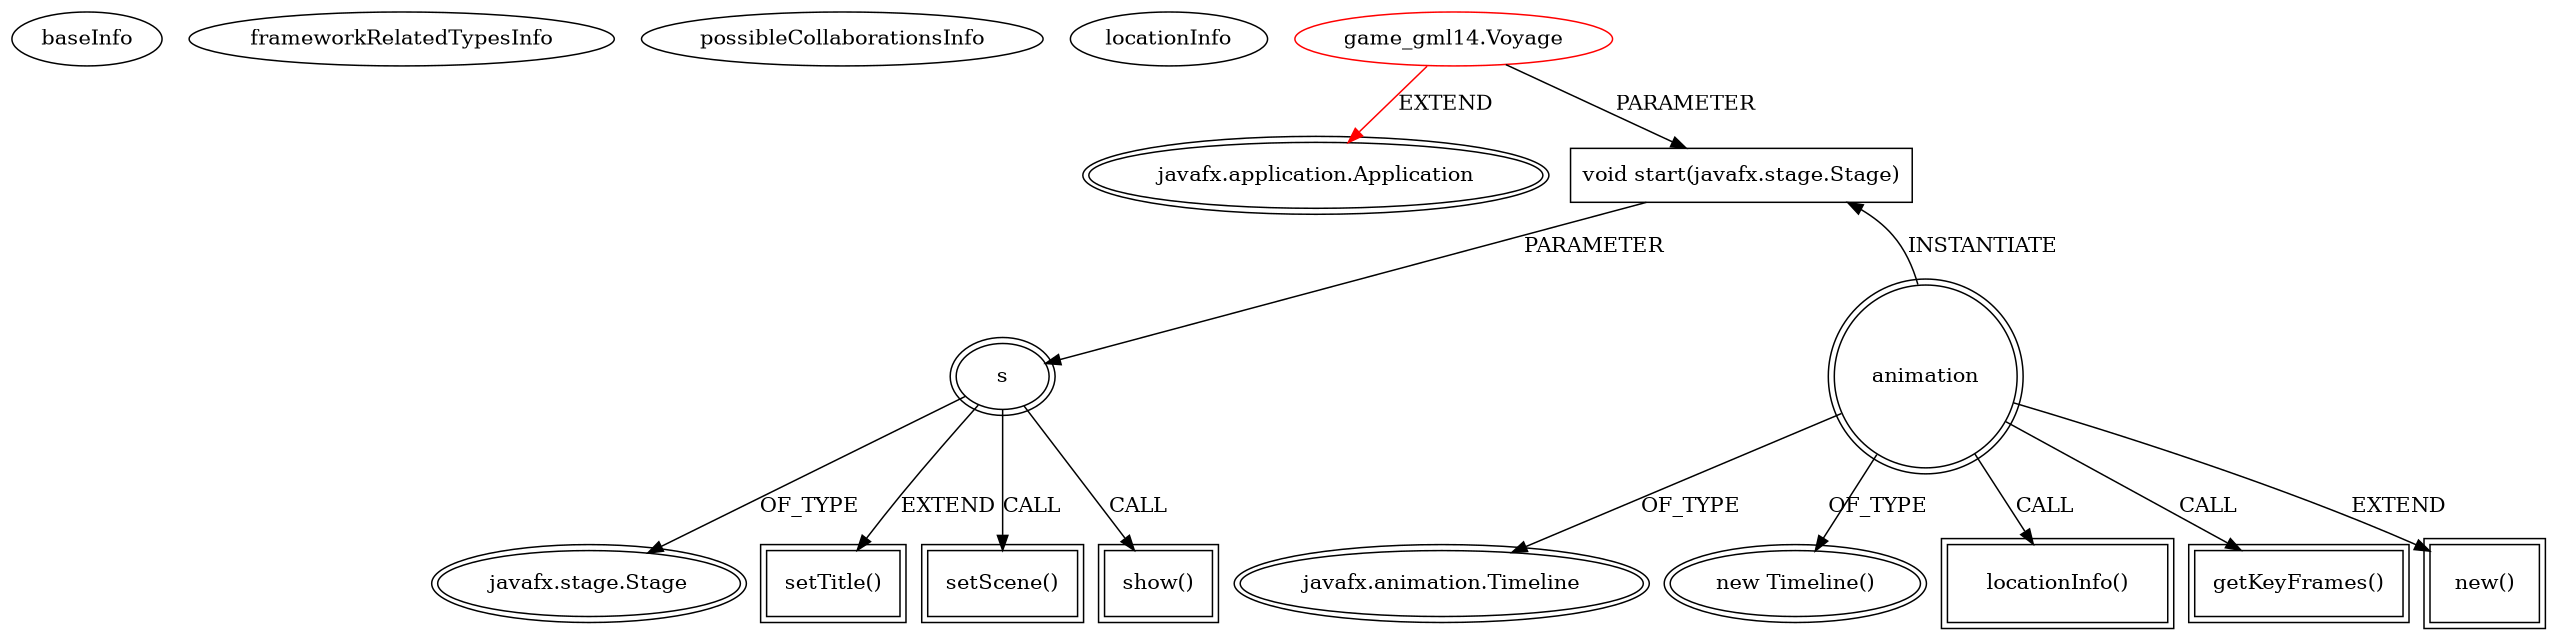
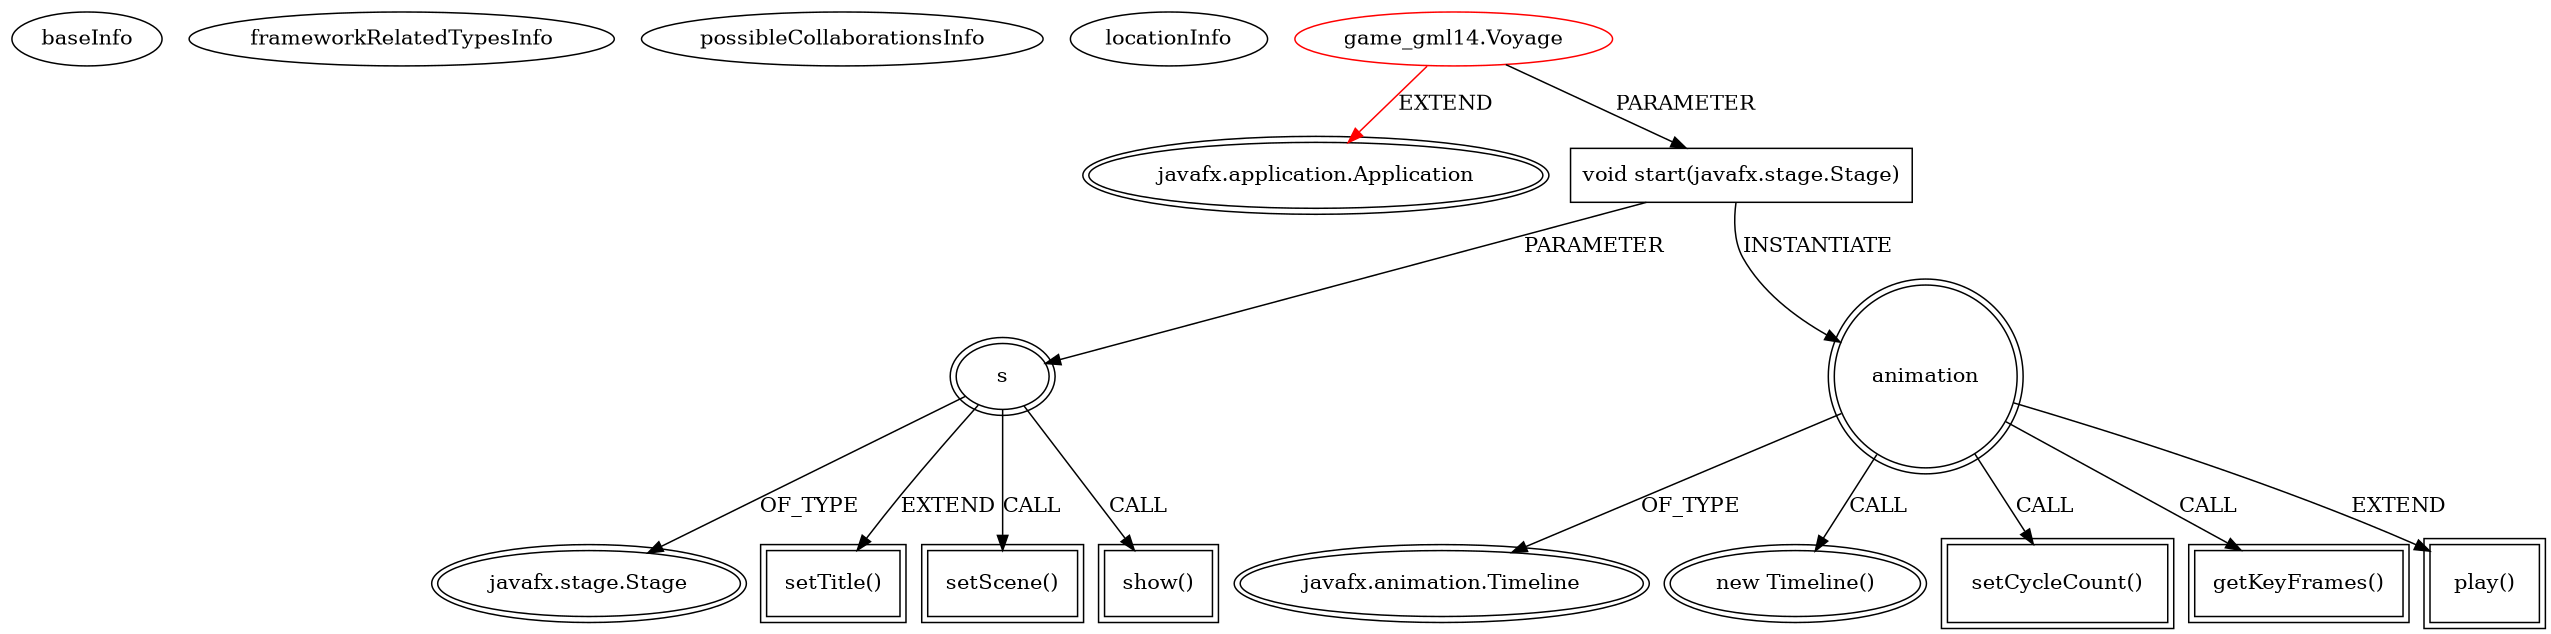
(1897, 241) -> (1760, 282)
(1879, 506) -> (1879, 506)
(2058, 584) -> (2058, 584)
(2485, 584) -> (2485, 584)
